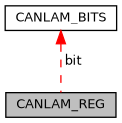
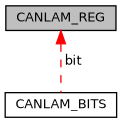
(61, 68) -> (61, 68)
